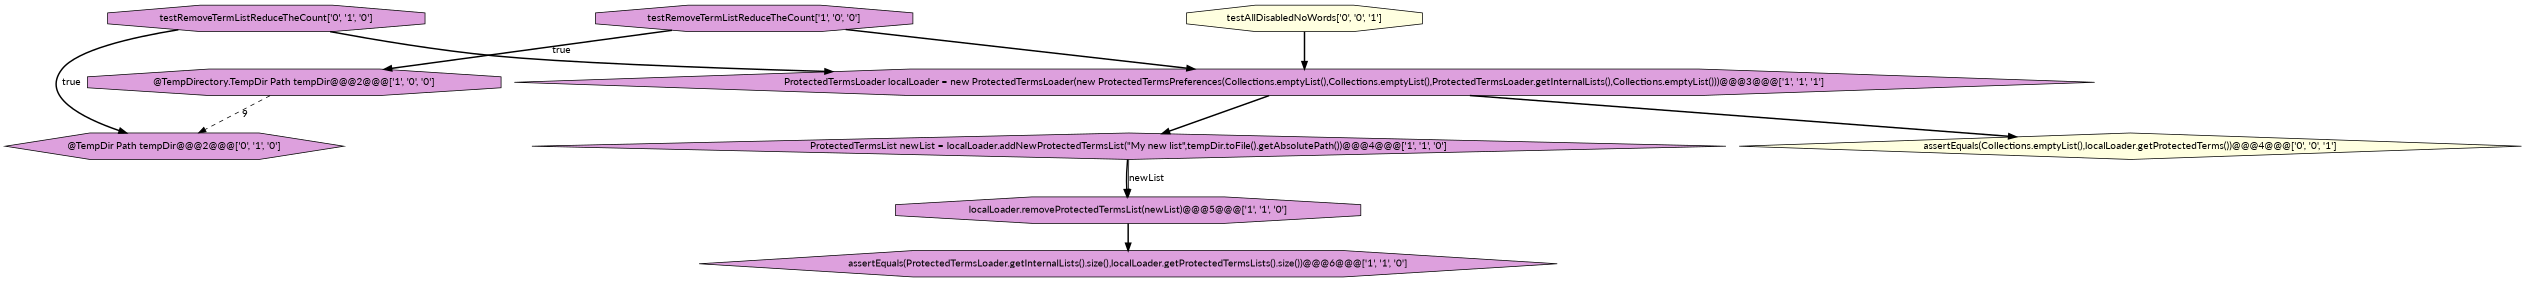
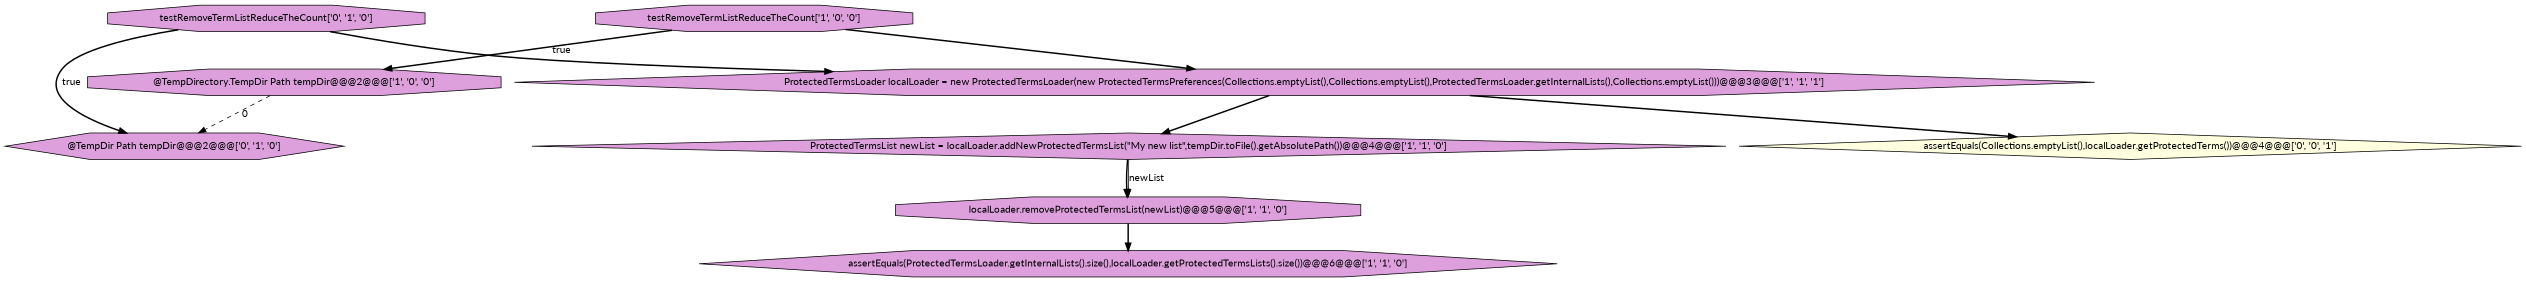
(1304, 18) -> none
(245, 114) -> (245, 114)
